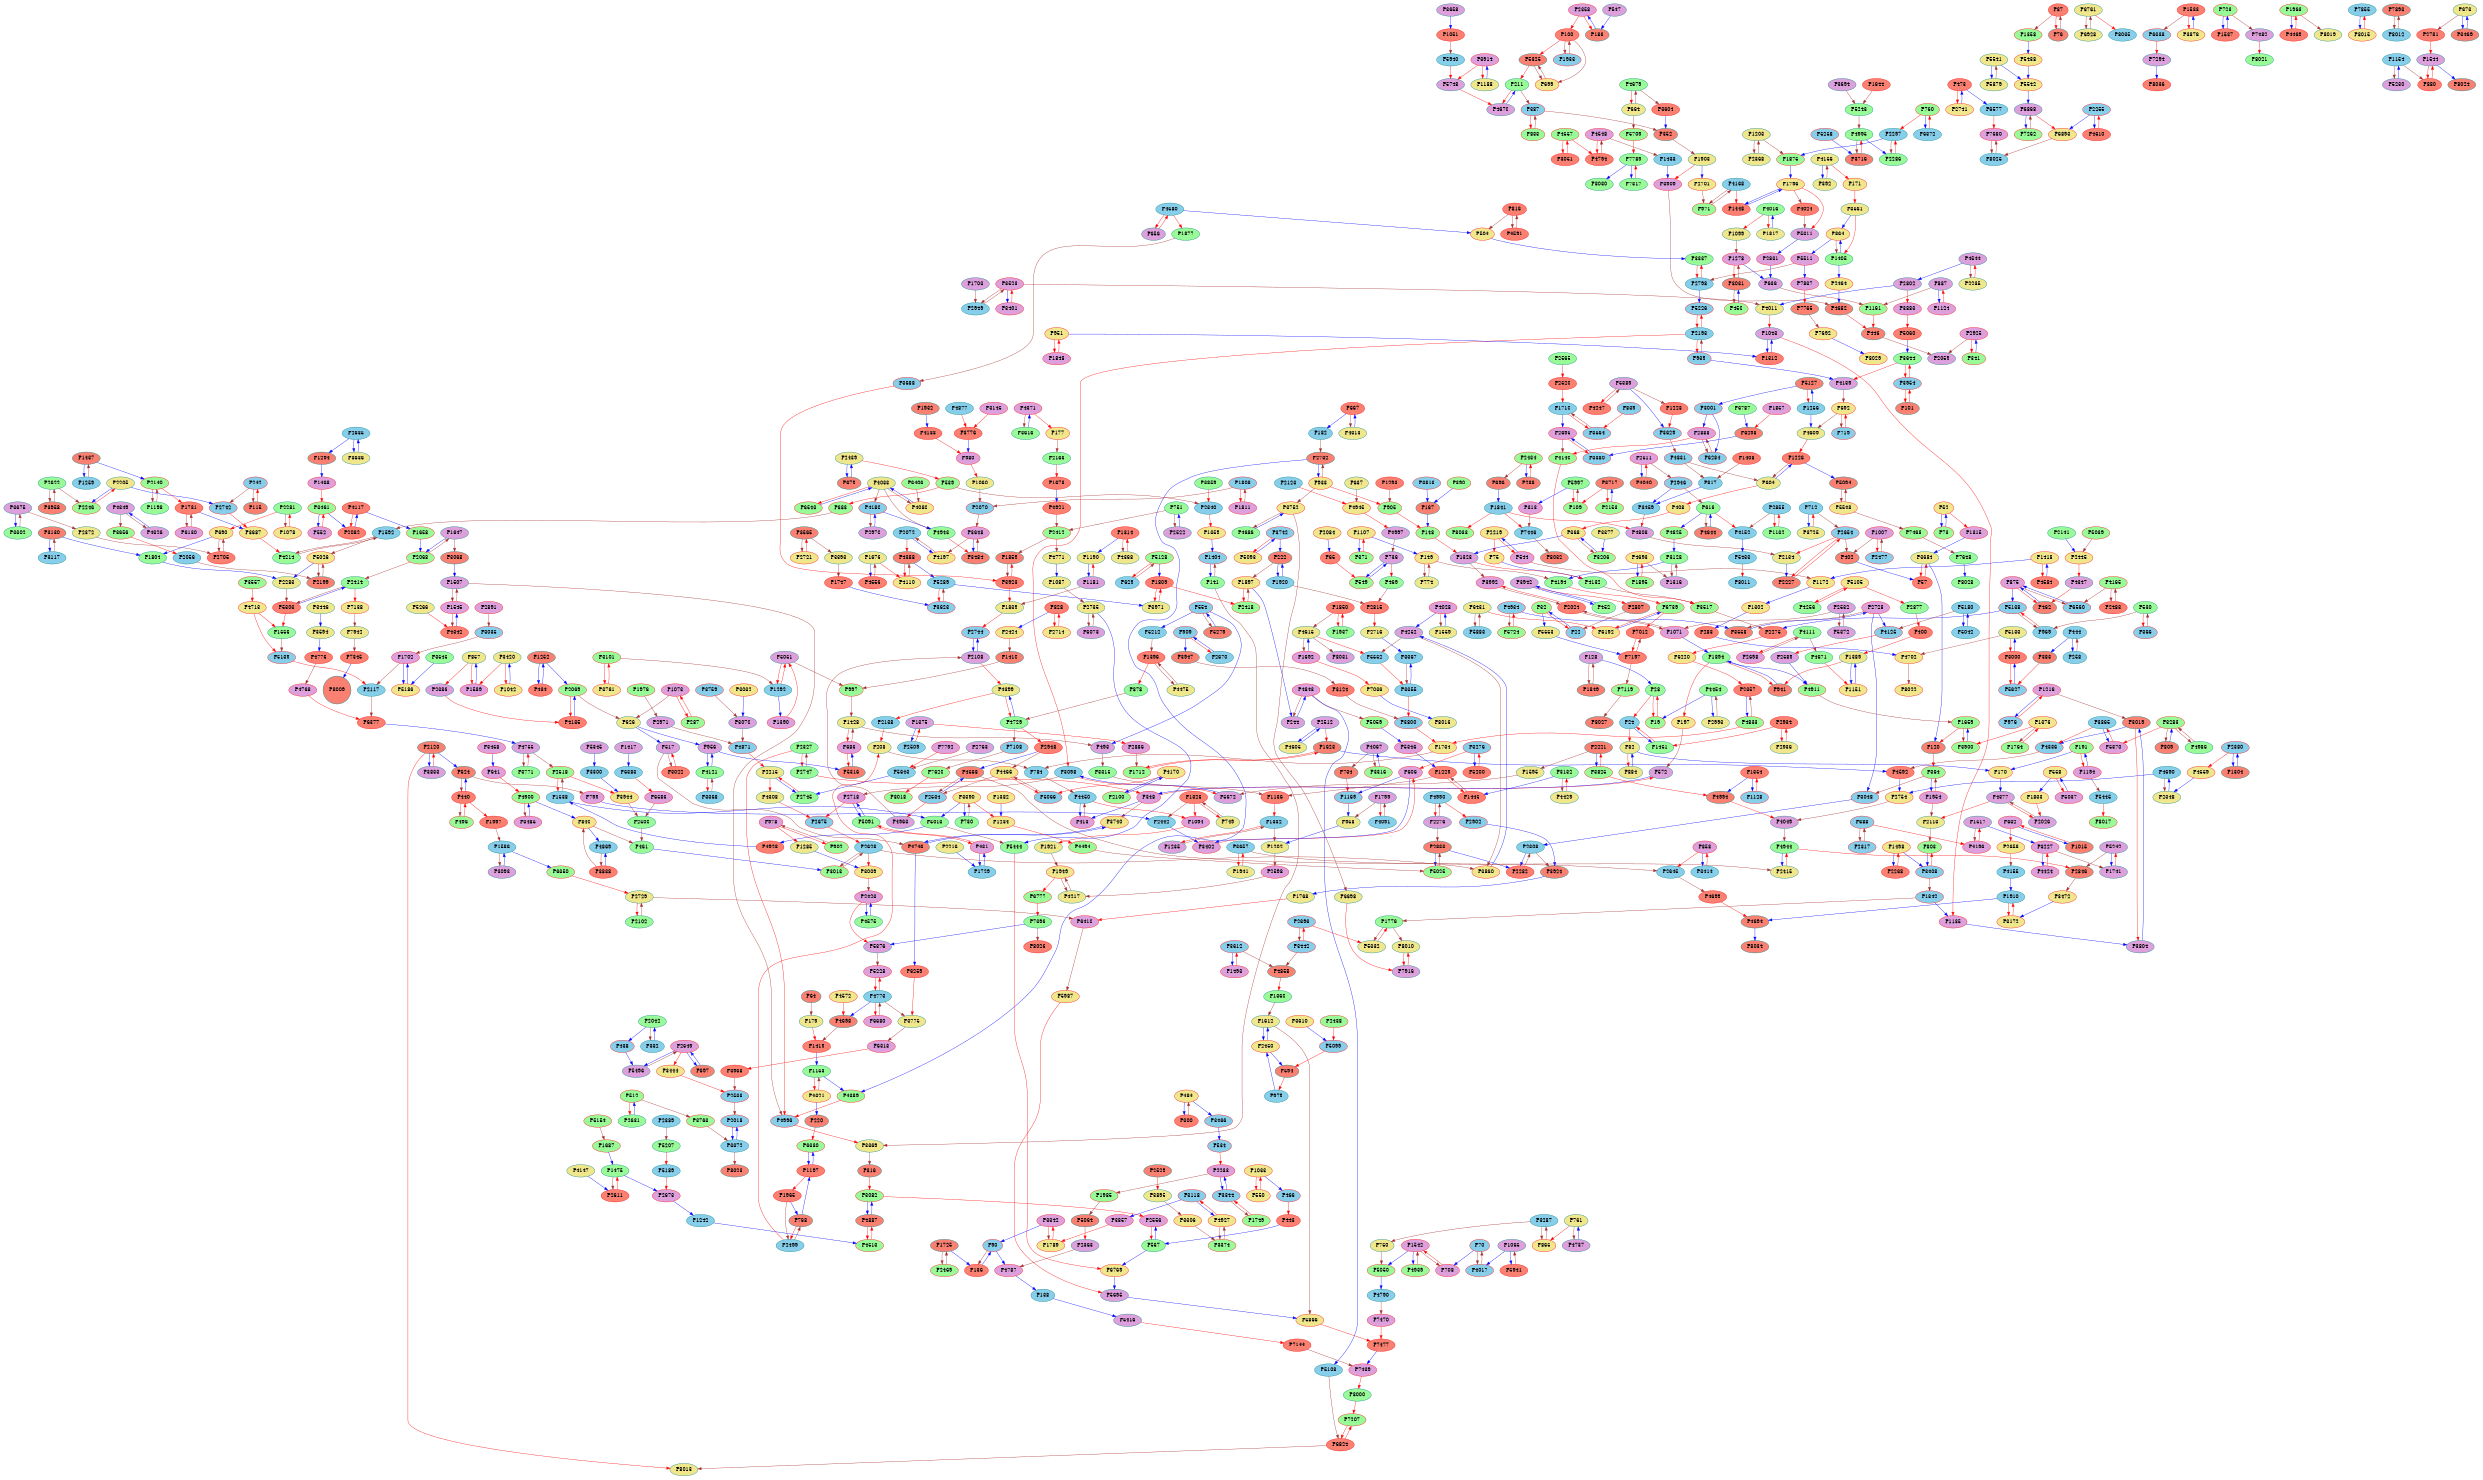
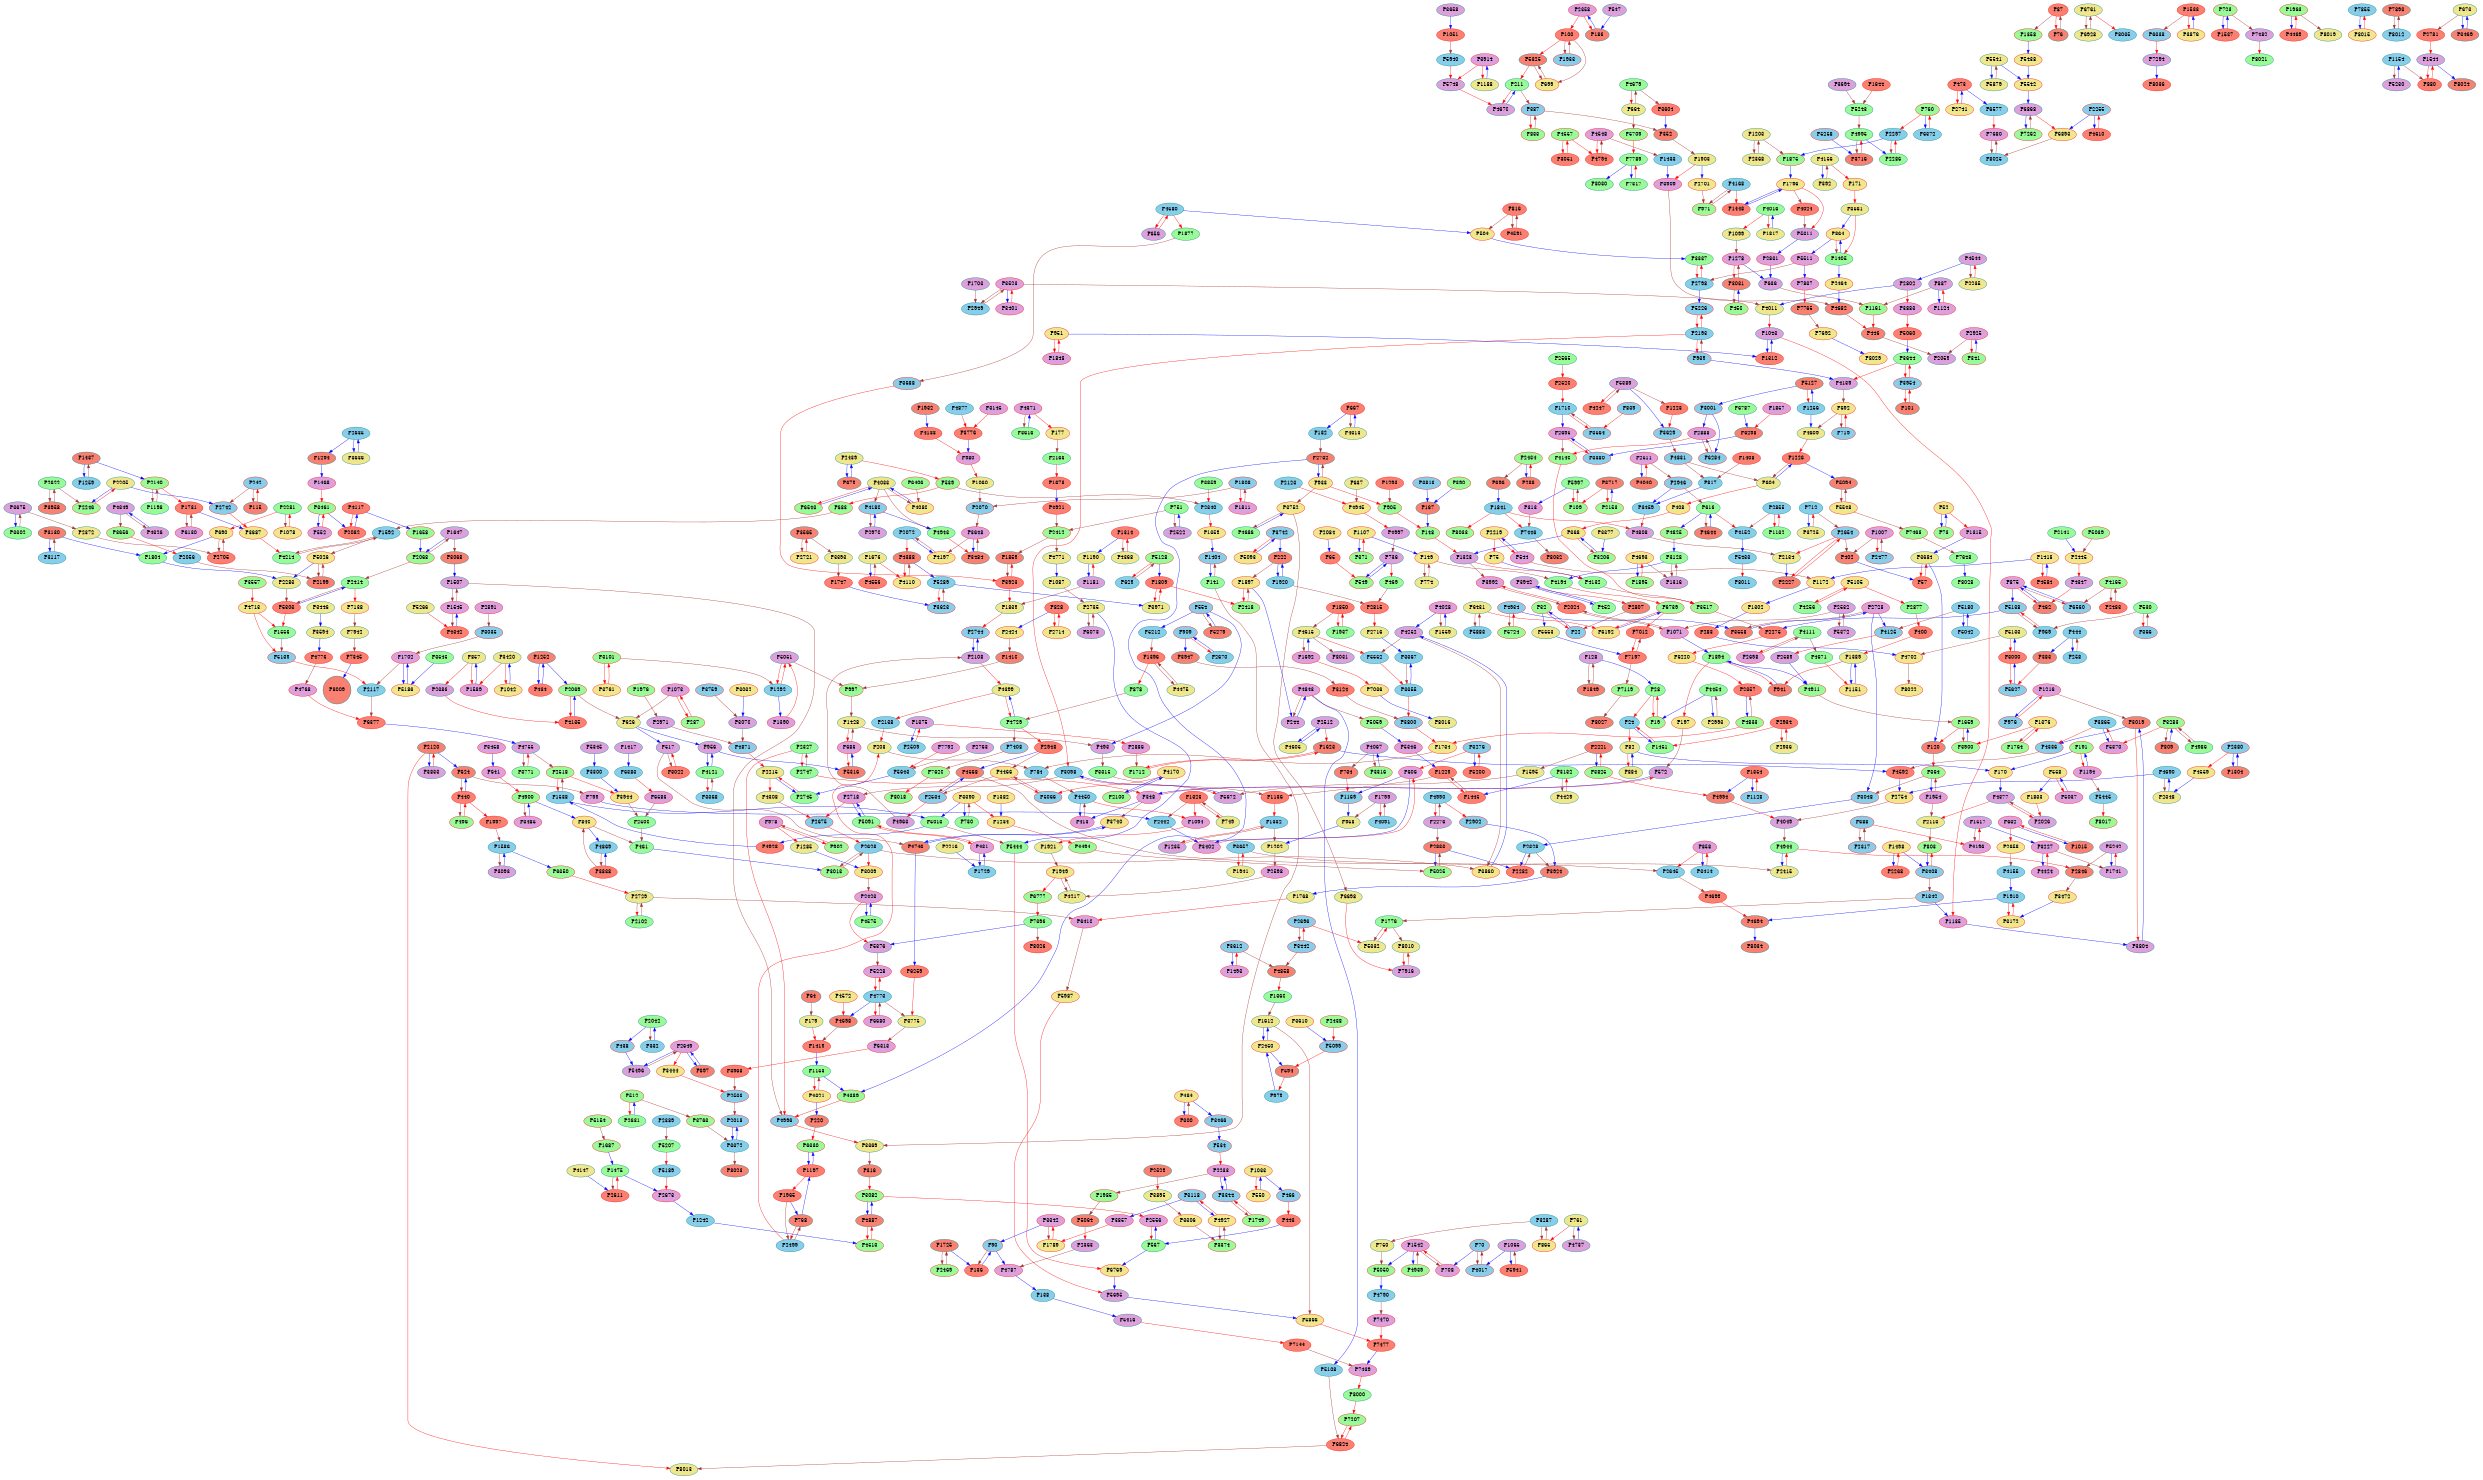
(1014, 748) -> (1014, 748)
(1530, 847) -> (1530, 847)
(1261, 1185) -> (1261, 1185)
